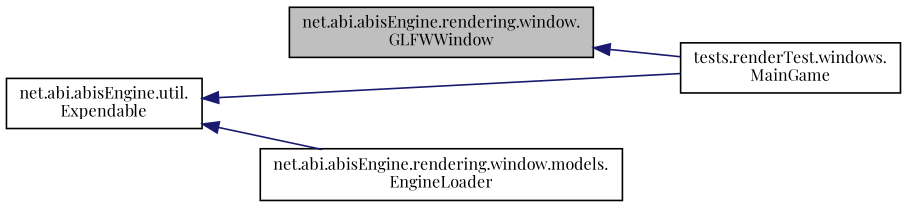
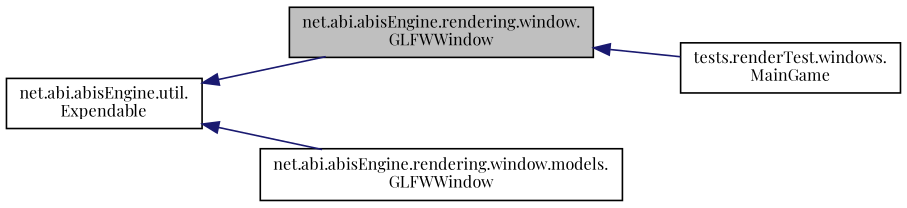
(450, 86) -> (272, 68)
(441, 175) -> (441, 175)
